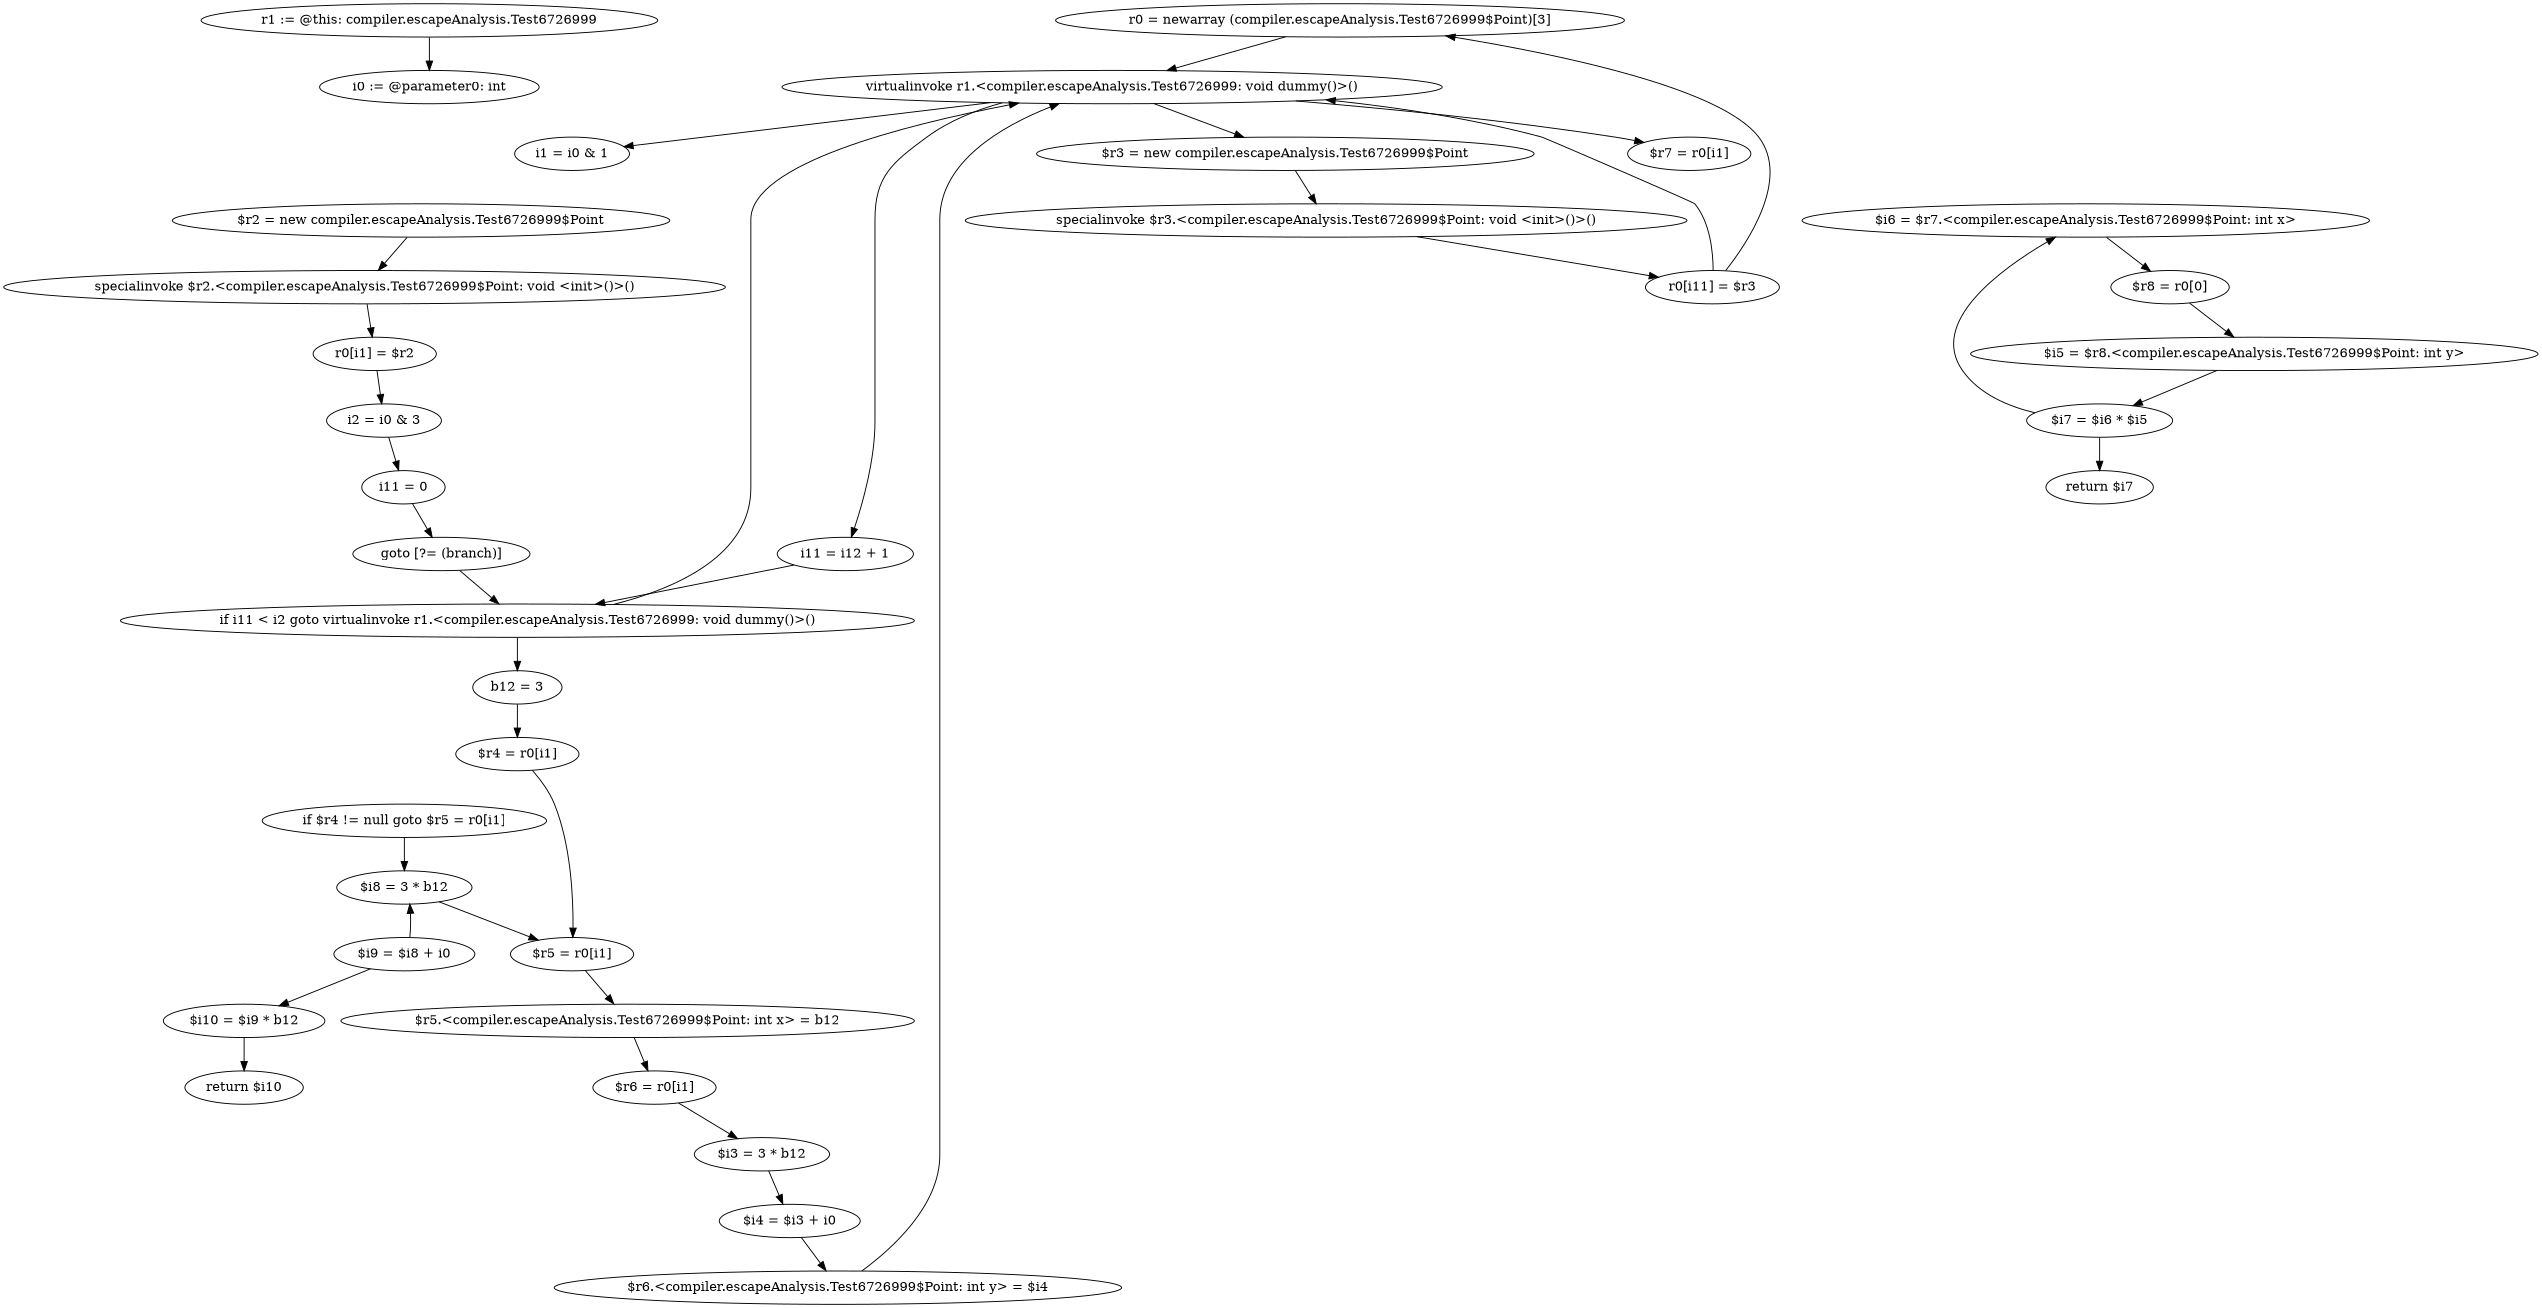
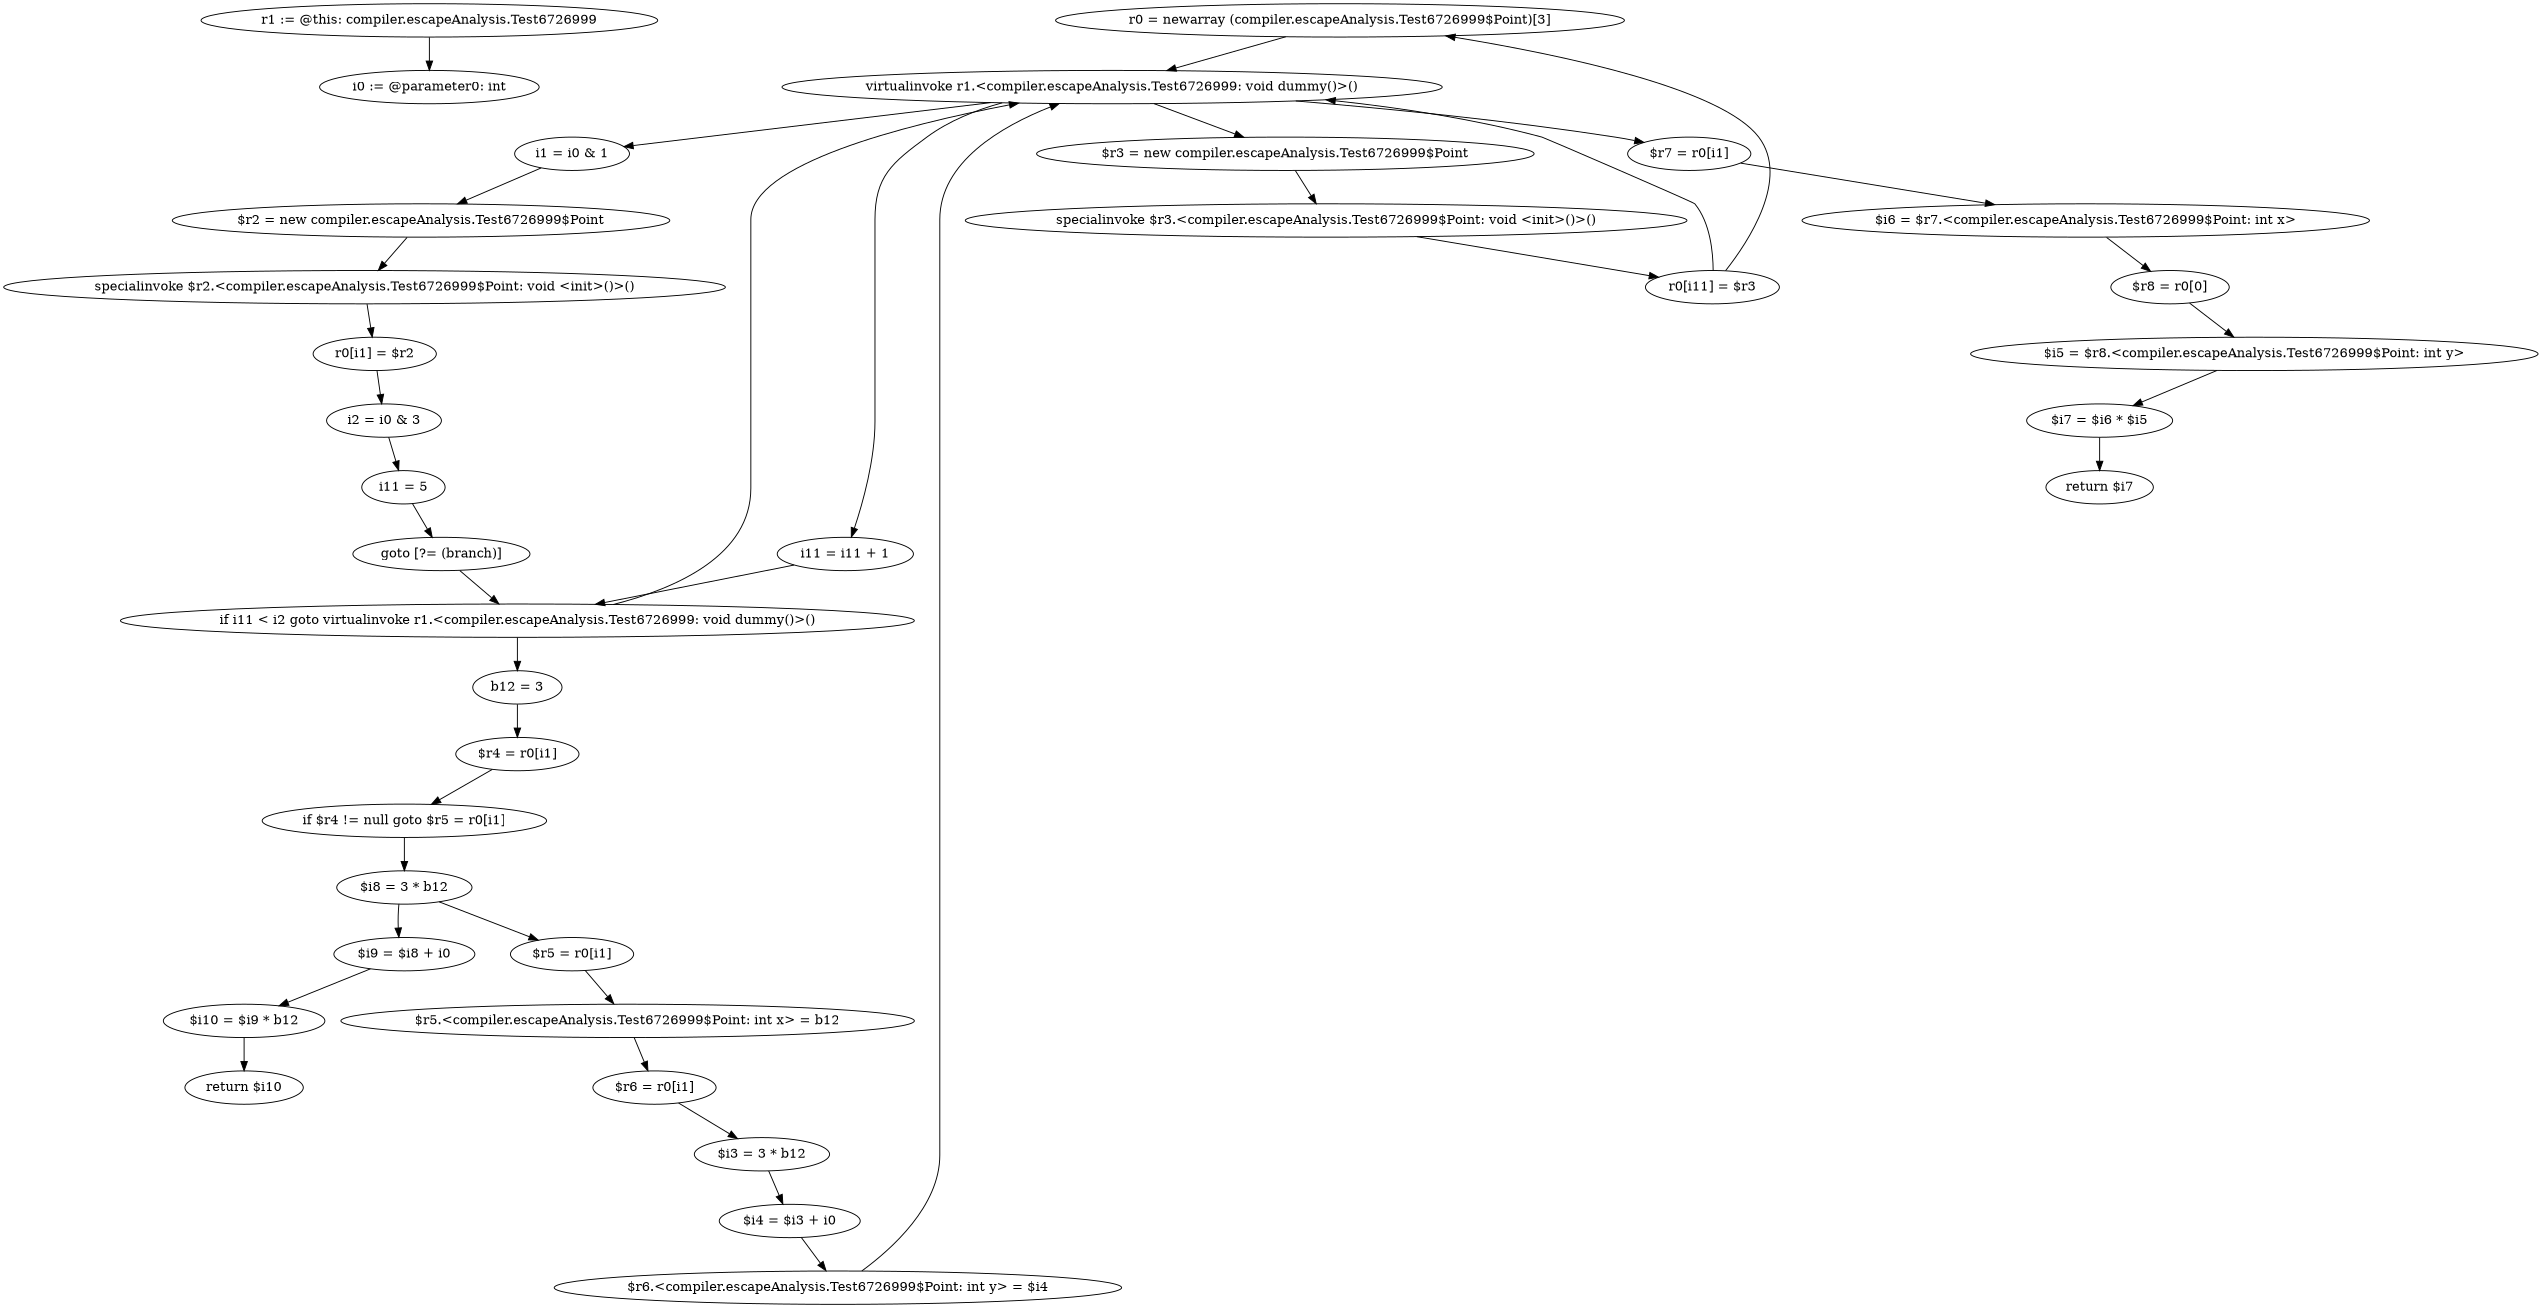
none -> (504, 184)
(1957, 329) -> (1863, 183)
(403, 487) -> (403, 487)
(845, 554) -> (845, 554)
(566, 845) -> (466, 785)
(411, 925) -> (398, 916)
